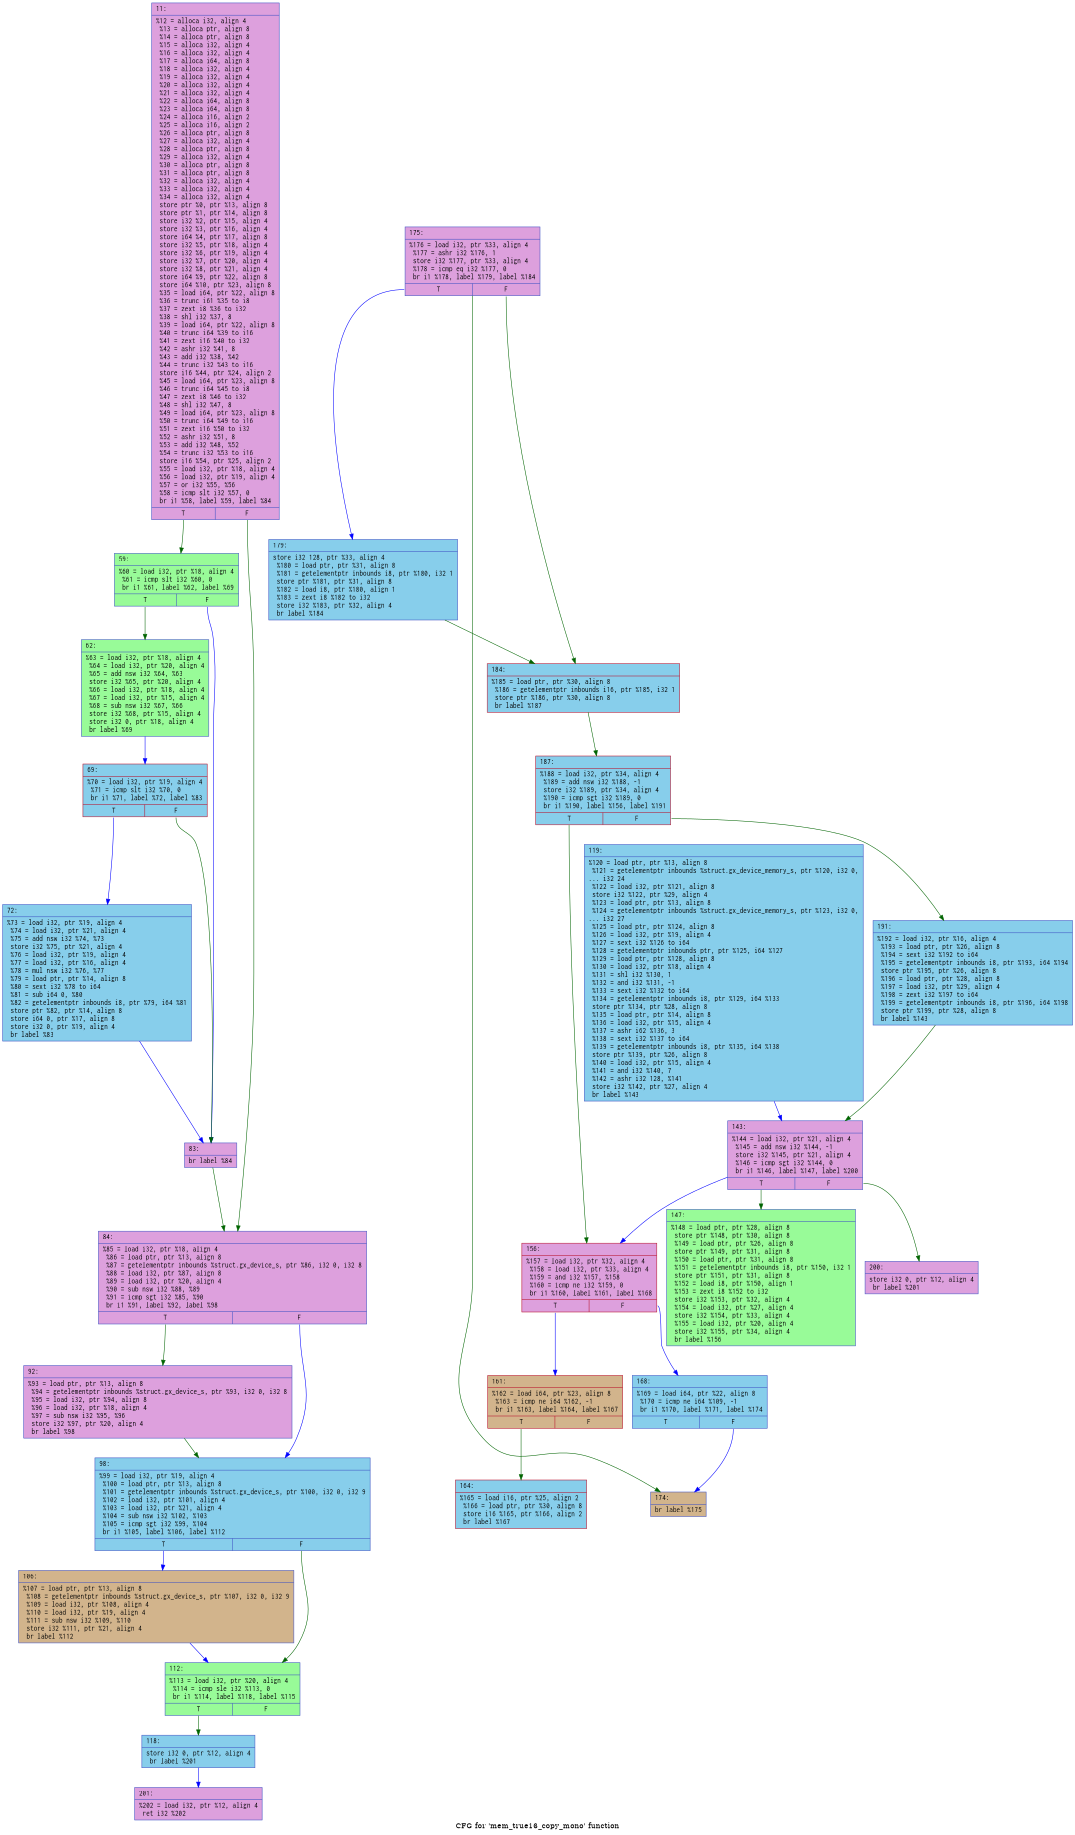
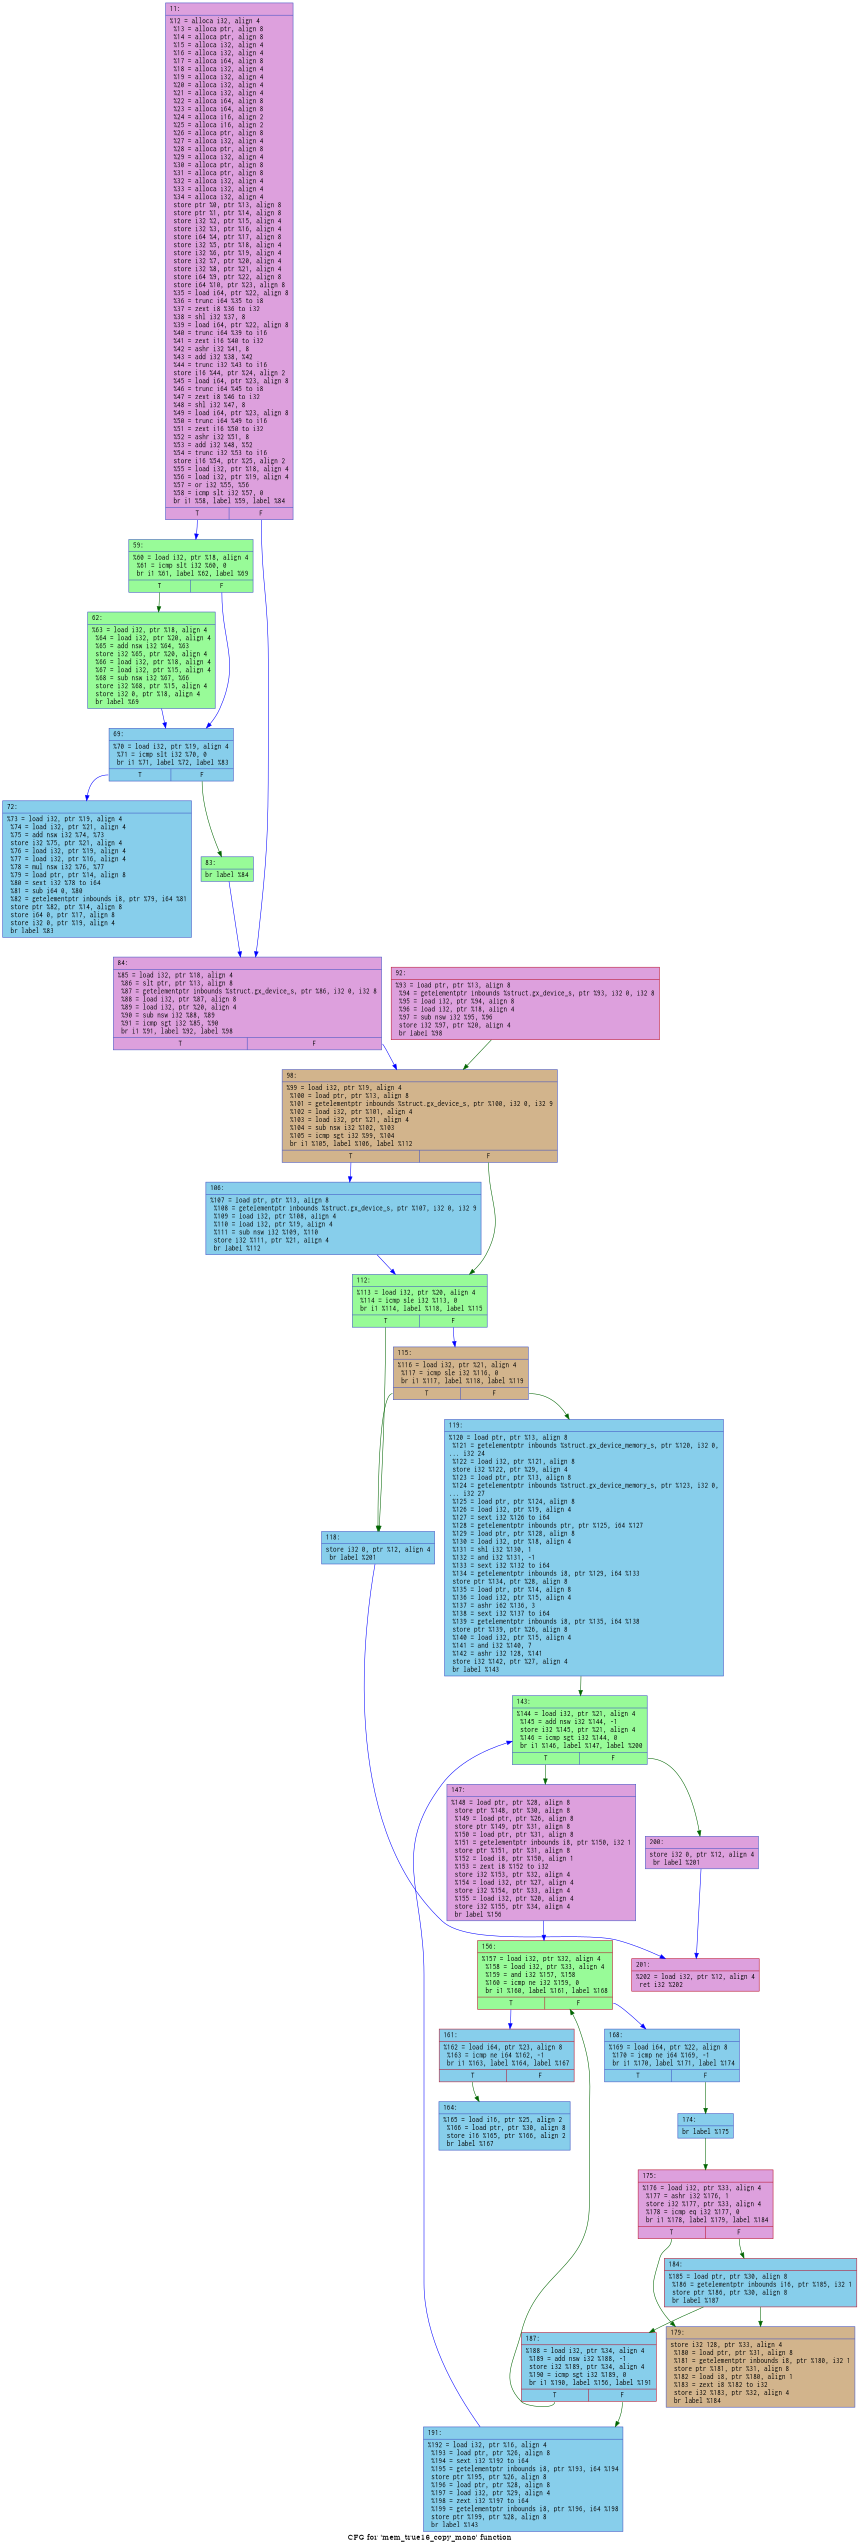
(473, 261) -> (706, 2204)
(203, 301) -> (217, 301)
(334, 394) -> (654, 2281)
(183, 534) -> (197, 527)
(363, 580) -> (761, 2367)
(487, 641) -> (761, 2314)
(145, 790) -> (171, 755)
(214, 872) -> (229, 660)
(254, 873) -> (268, 736)
(473, 964) -> (706, 2151)
(895, 1074) -> (424, 2069)
(170, 1090) -> none
(777, 1108) -> (581, 1683)
(211, 1155) -> (227, 869)
(795, 1155) -> (580, 1730)
(218, 1197) -> (234, 917)
(673, 1203) -> (544, 1928)
(162, 1257) -> (175, 983)
(589, 1278) -> (545, 1975)
(761, 1278) -> (541, 1853)
(165, 1342) -> none
none -> (461, 1373)
(158, 1402) -> (525, 1003)
(555, 1402) -> (507, 2055)
(687, 1402) -> (659, 2055)
(722, 1462) -> (706, 2095)
(233, 1504) -> (420, 1116)
(521, 1504) -> (505, 2126)
(678, 1504) -> (706, 2126)
(156, 1607) -> (343, 1218)
(198, 1804) -> (695, 1975)
none -> (699, 1911)
